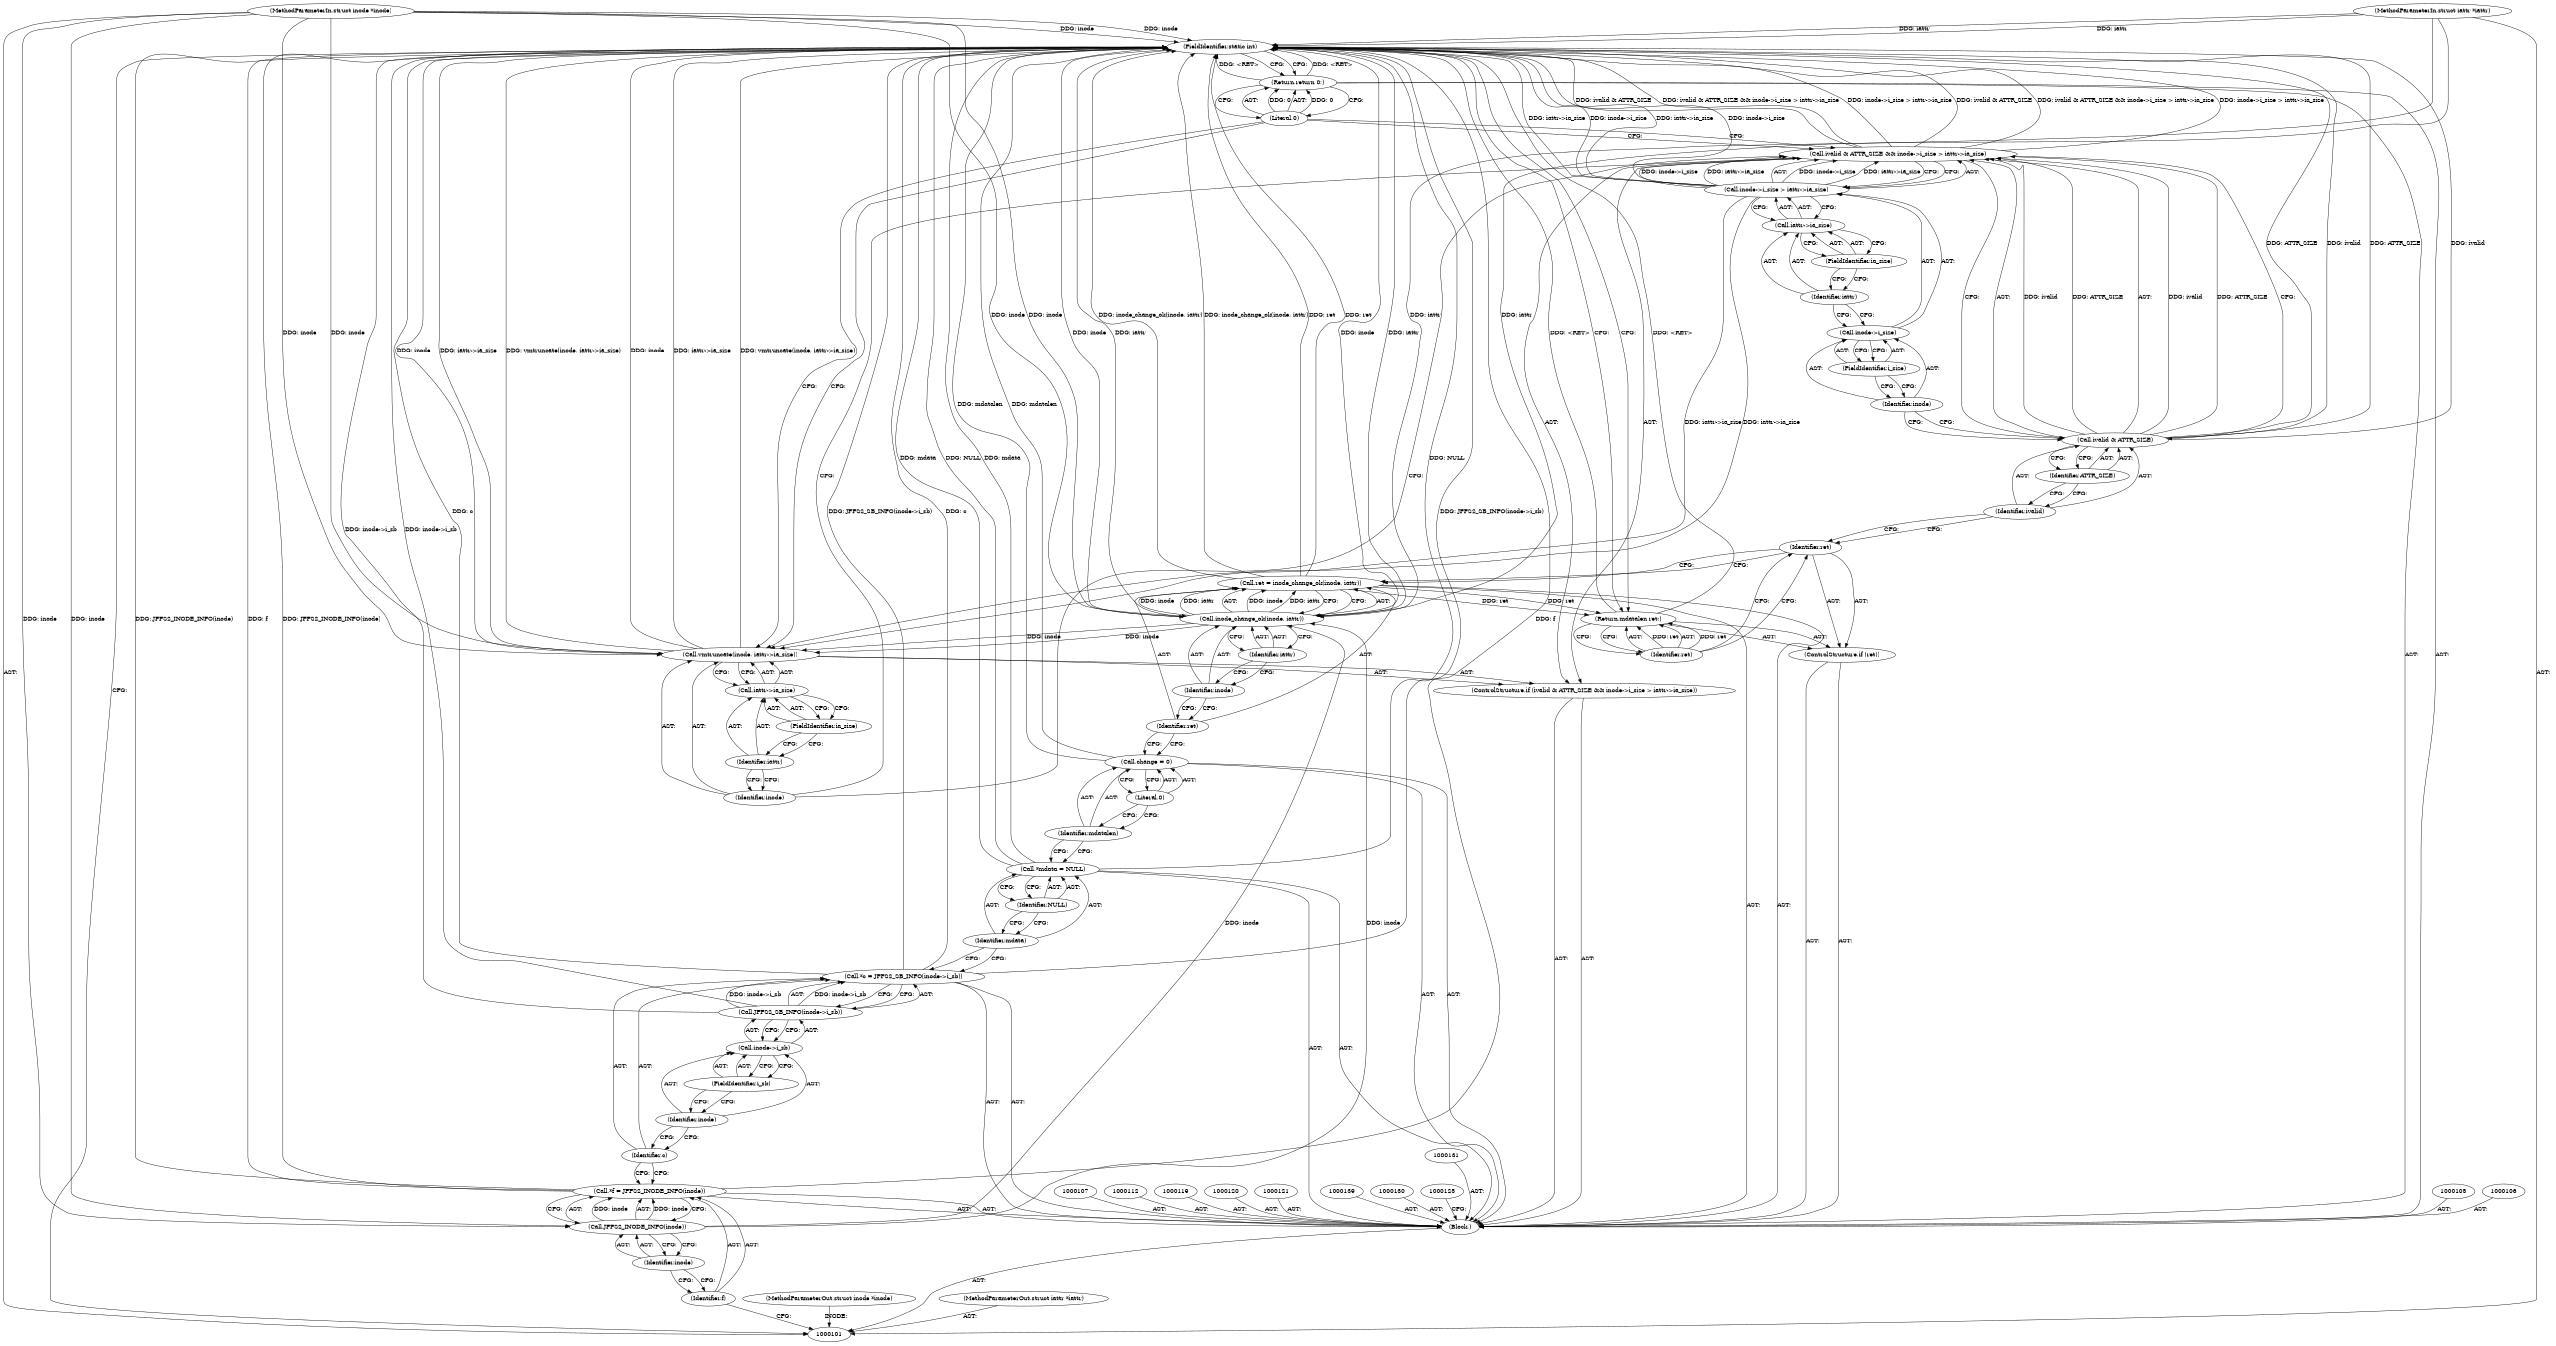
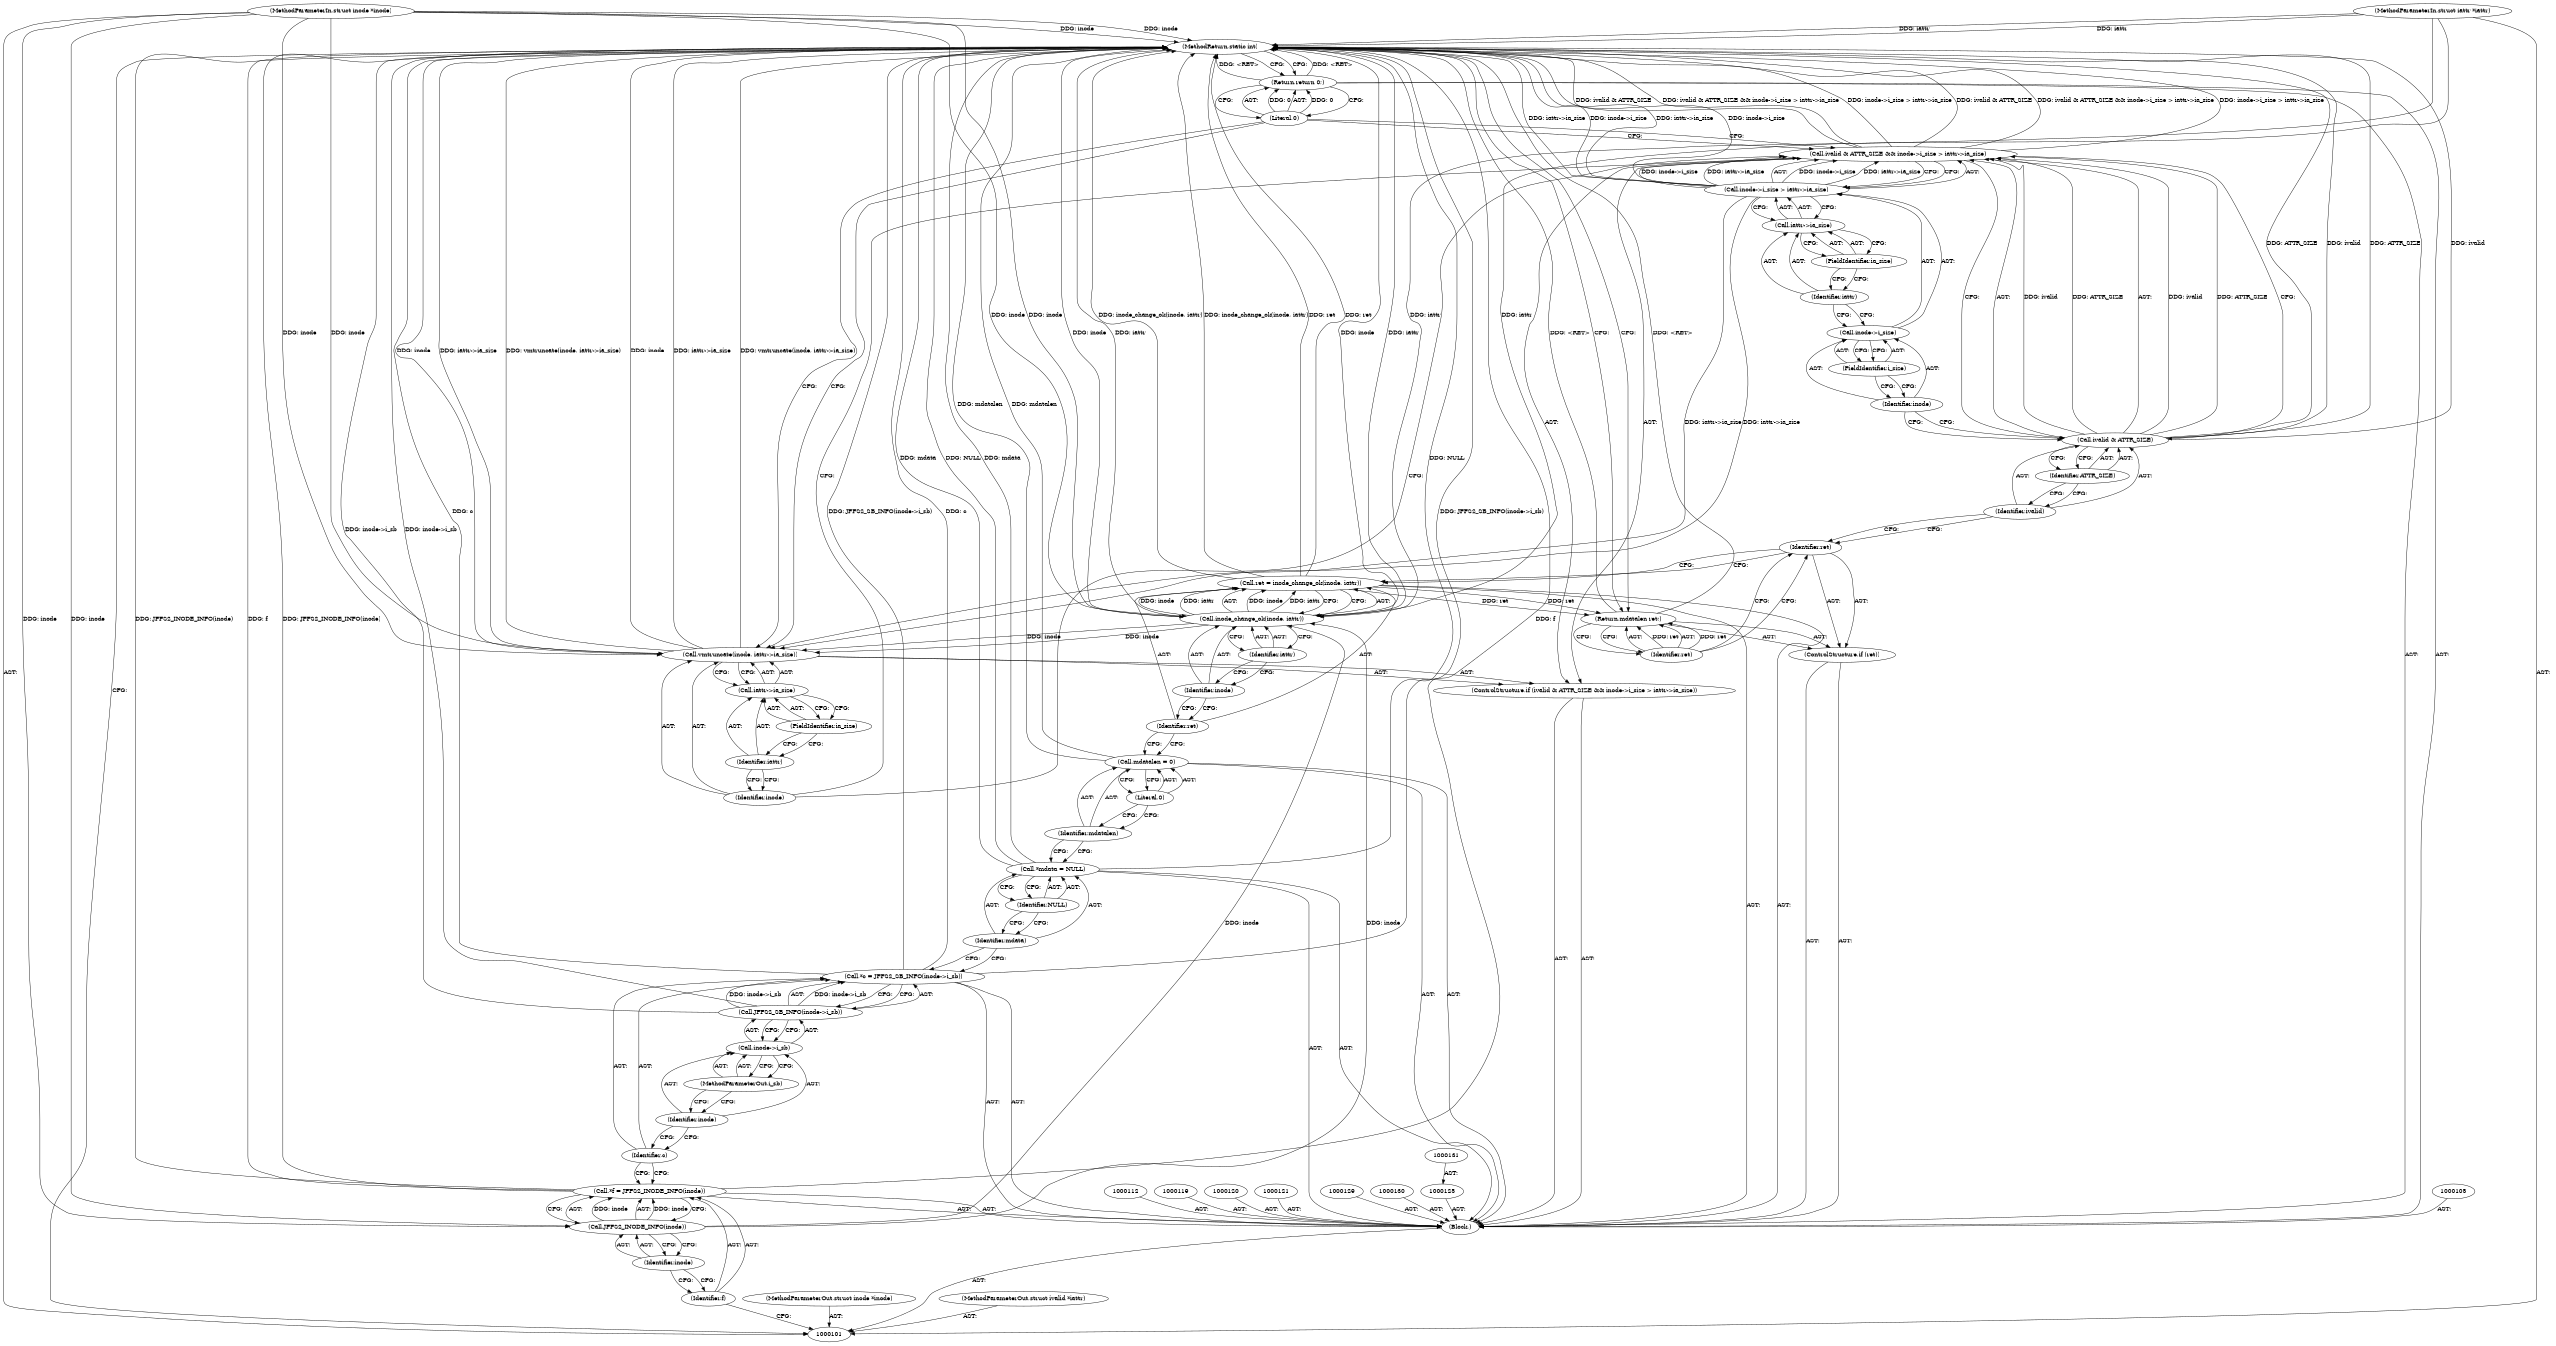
(1220, 47) -> (1220, 47)
(1147, 762) -> (1147, 762)
(741, 1084) -> (741, 1084)
(1468, 1188) -> (1444, 1171)
(1075, 1191) -> none
(1342, 1191) -> (1342, 1191)
(2504, 1191) -> none
(1460, 1209) -> (1460, 1209)
(1024, 1299) -> (1024, 1299)
(837, 1317) -> (837, 1317)
